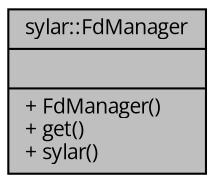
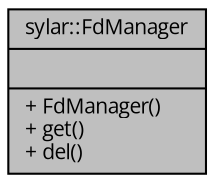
(62, 153) -> (54, 153)
